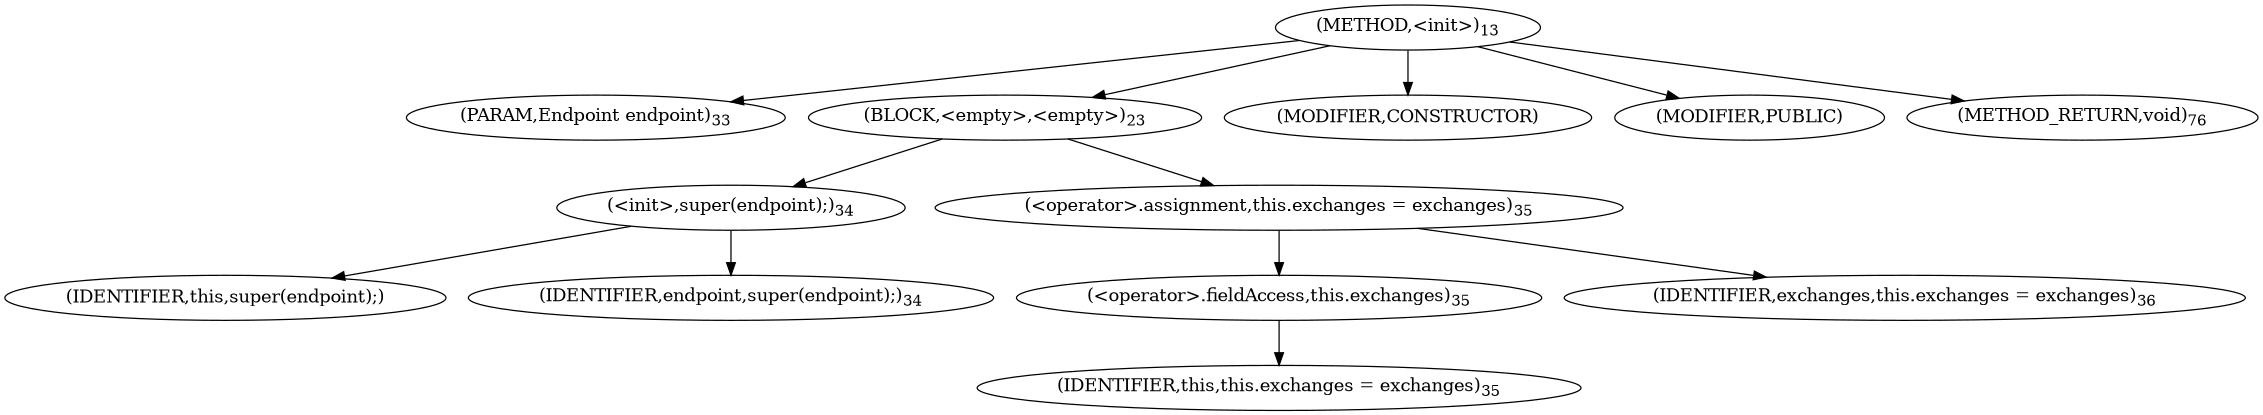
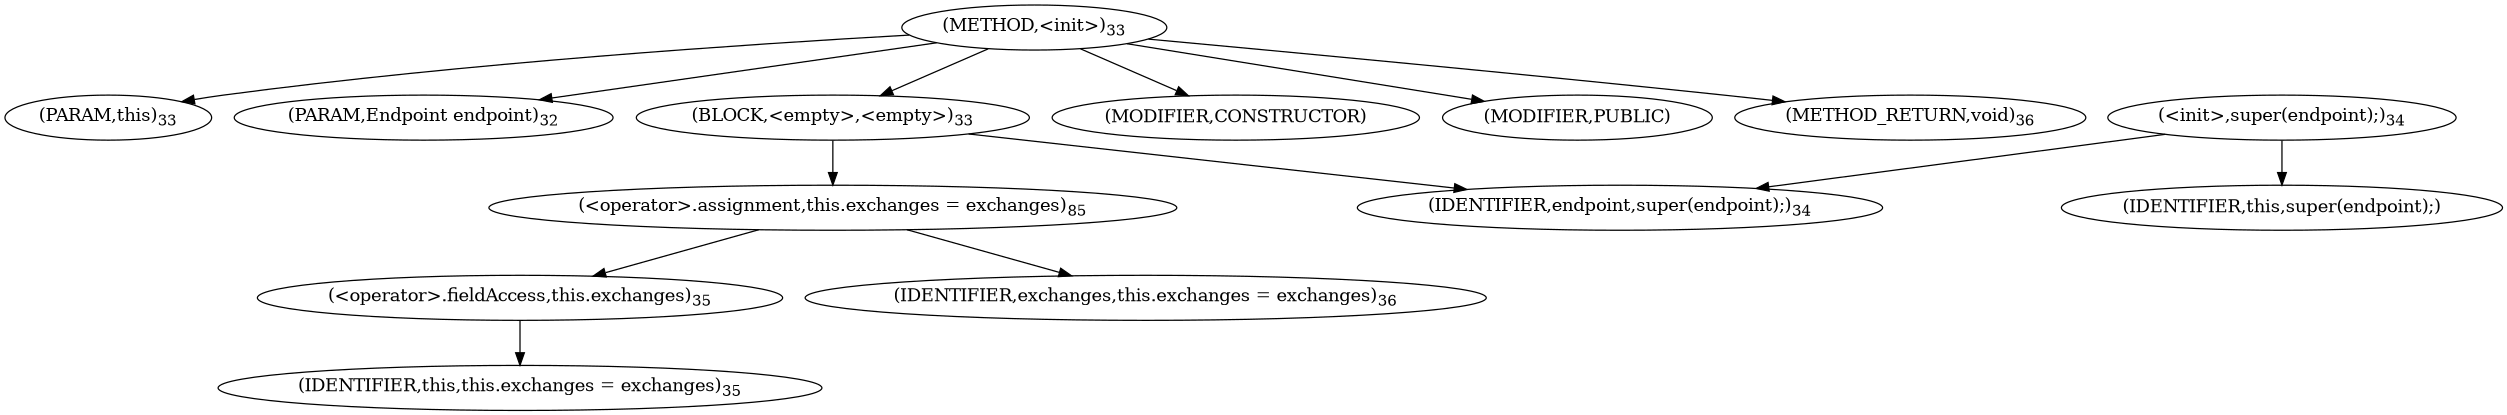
(1490, 26) -> (1116, 26)
(722, 116) -> (549, 116)
(1136, 116) -> (964, 116)
(2198, 116) -> (2025, 116)
none -> (108, 118)
(874, 161) -> (1211, 161)
(1524, 206) -> (1077, 206)
